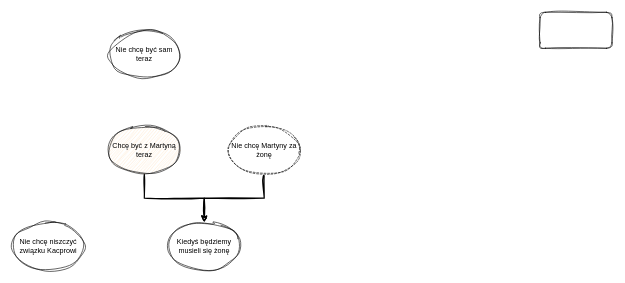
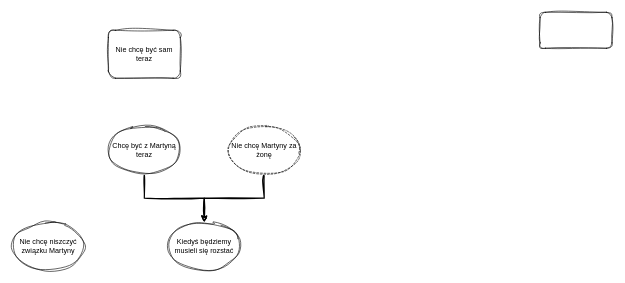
(144, 54) -> (144, 54)
(144, 150) -> (144, 150)
(48, 246) -> (48, 246)
(204, 246) -> (204, 246)
